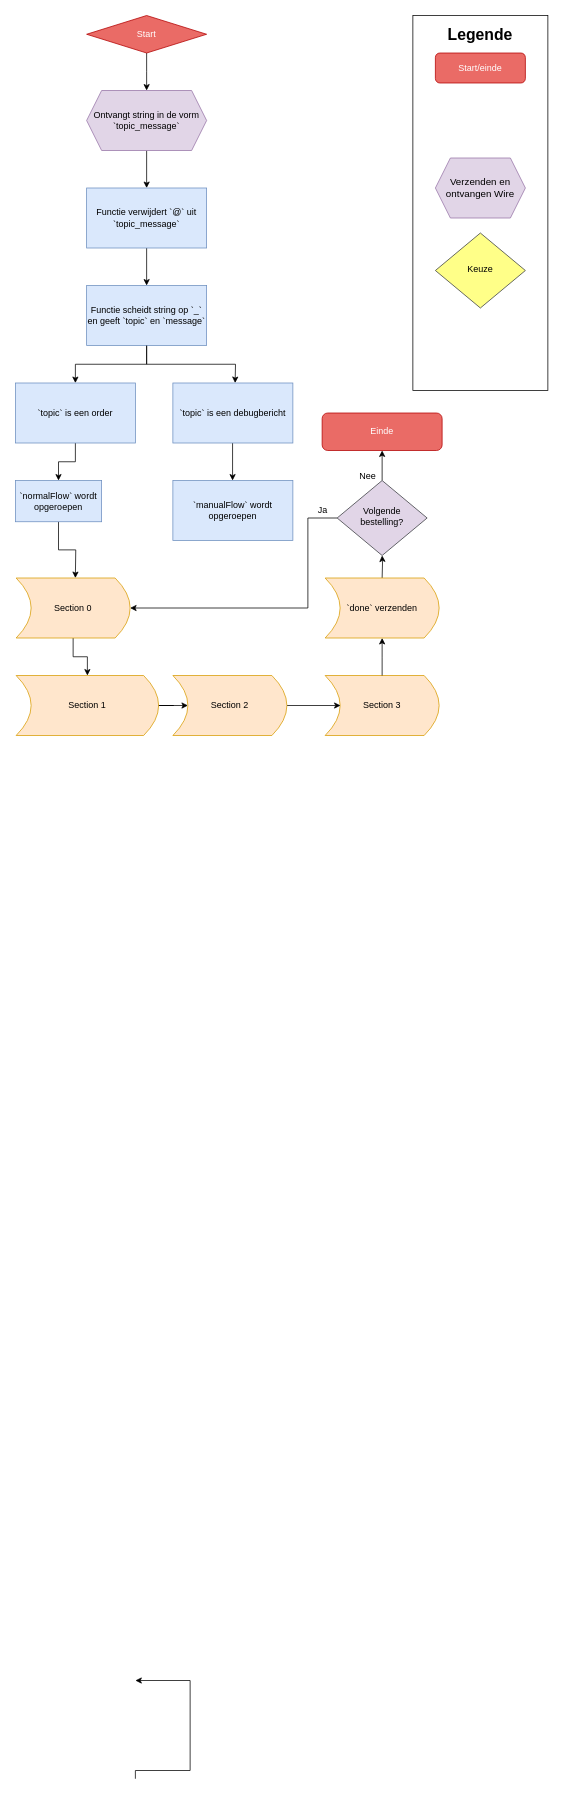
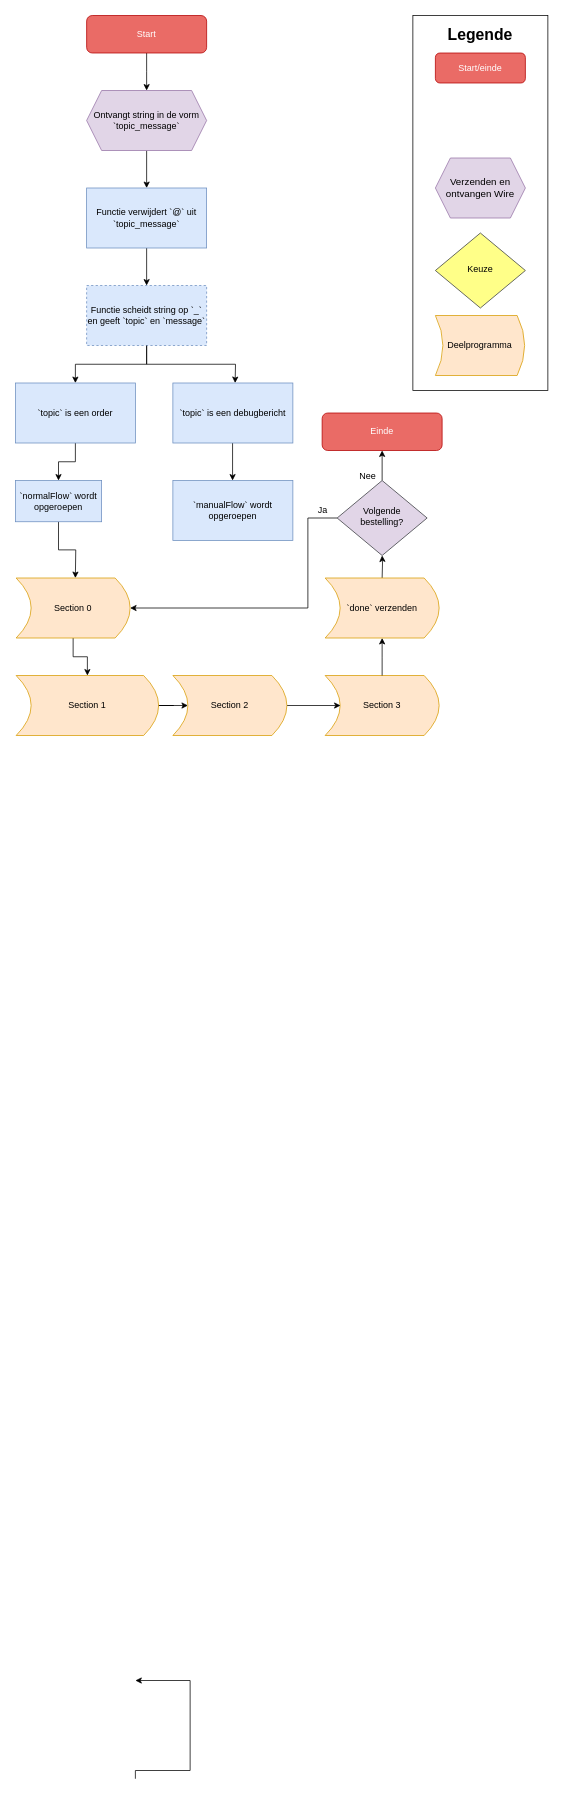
(147, 34) -> (147, 34)
(147, 315) -> (147, 315)
none -> (480, 345)
